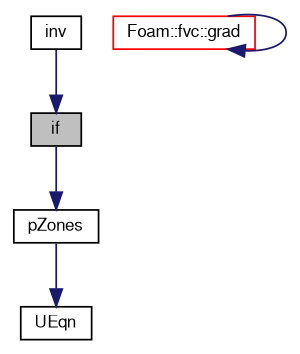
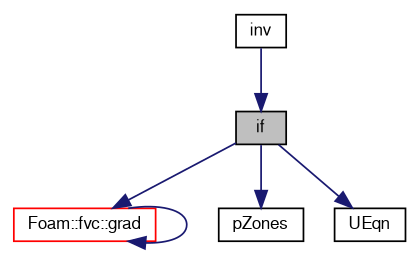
none -> (182, 172)
(56, 266) -> (309, 171)
